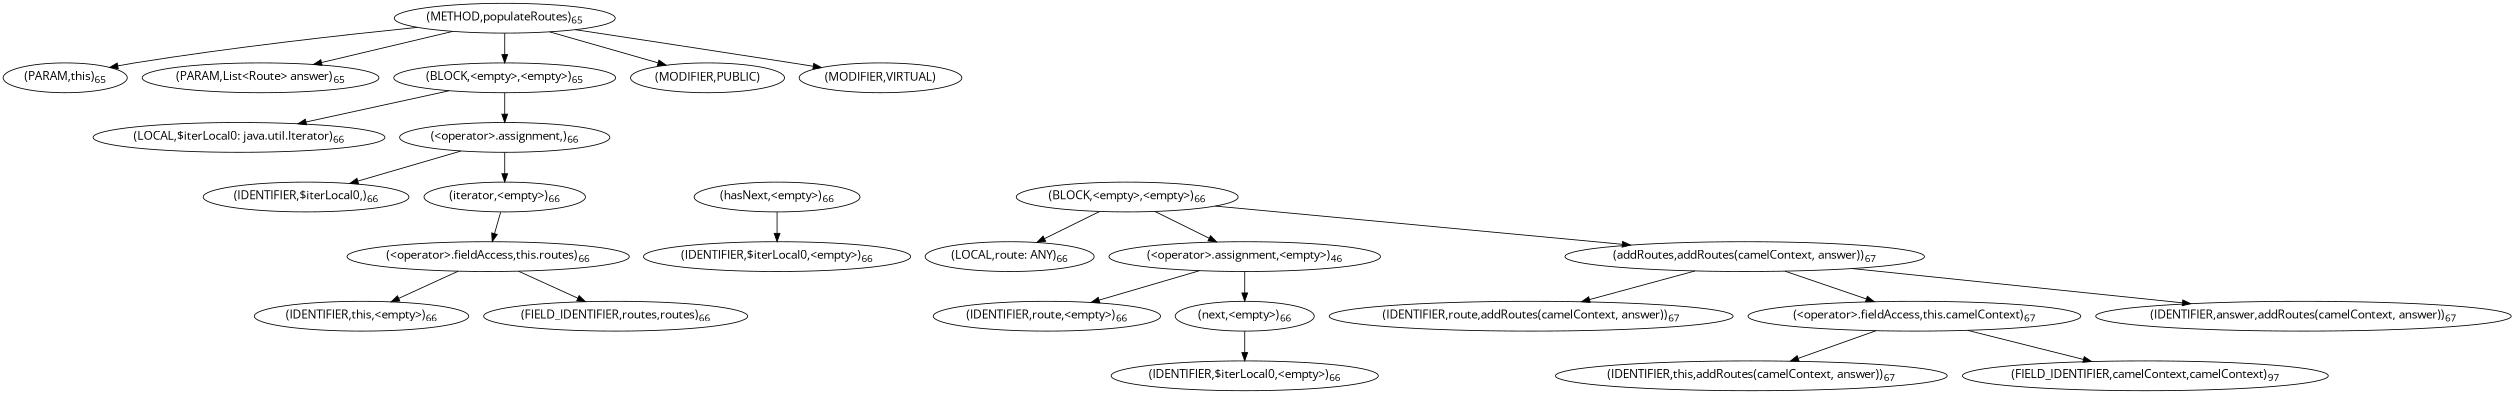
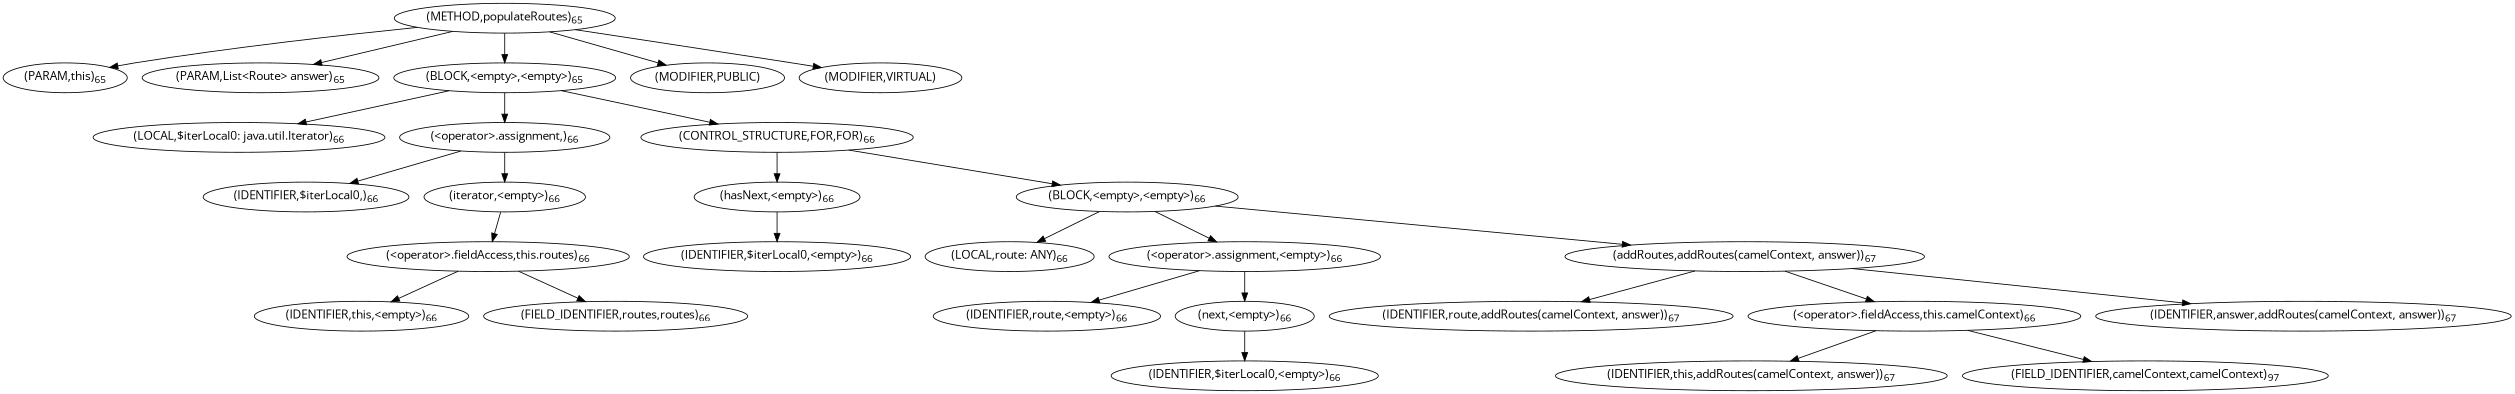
none -> (777, 137)
(1337, 255) -> (1337, 255)
(2030, 315) -> (2030, 315)
